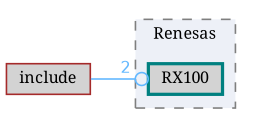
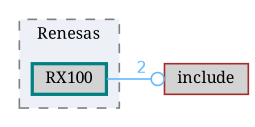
(113, 79) -> (130, 79)
